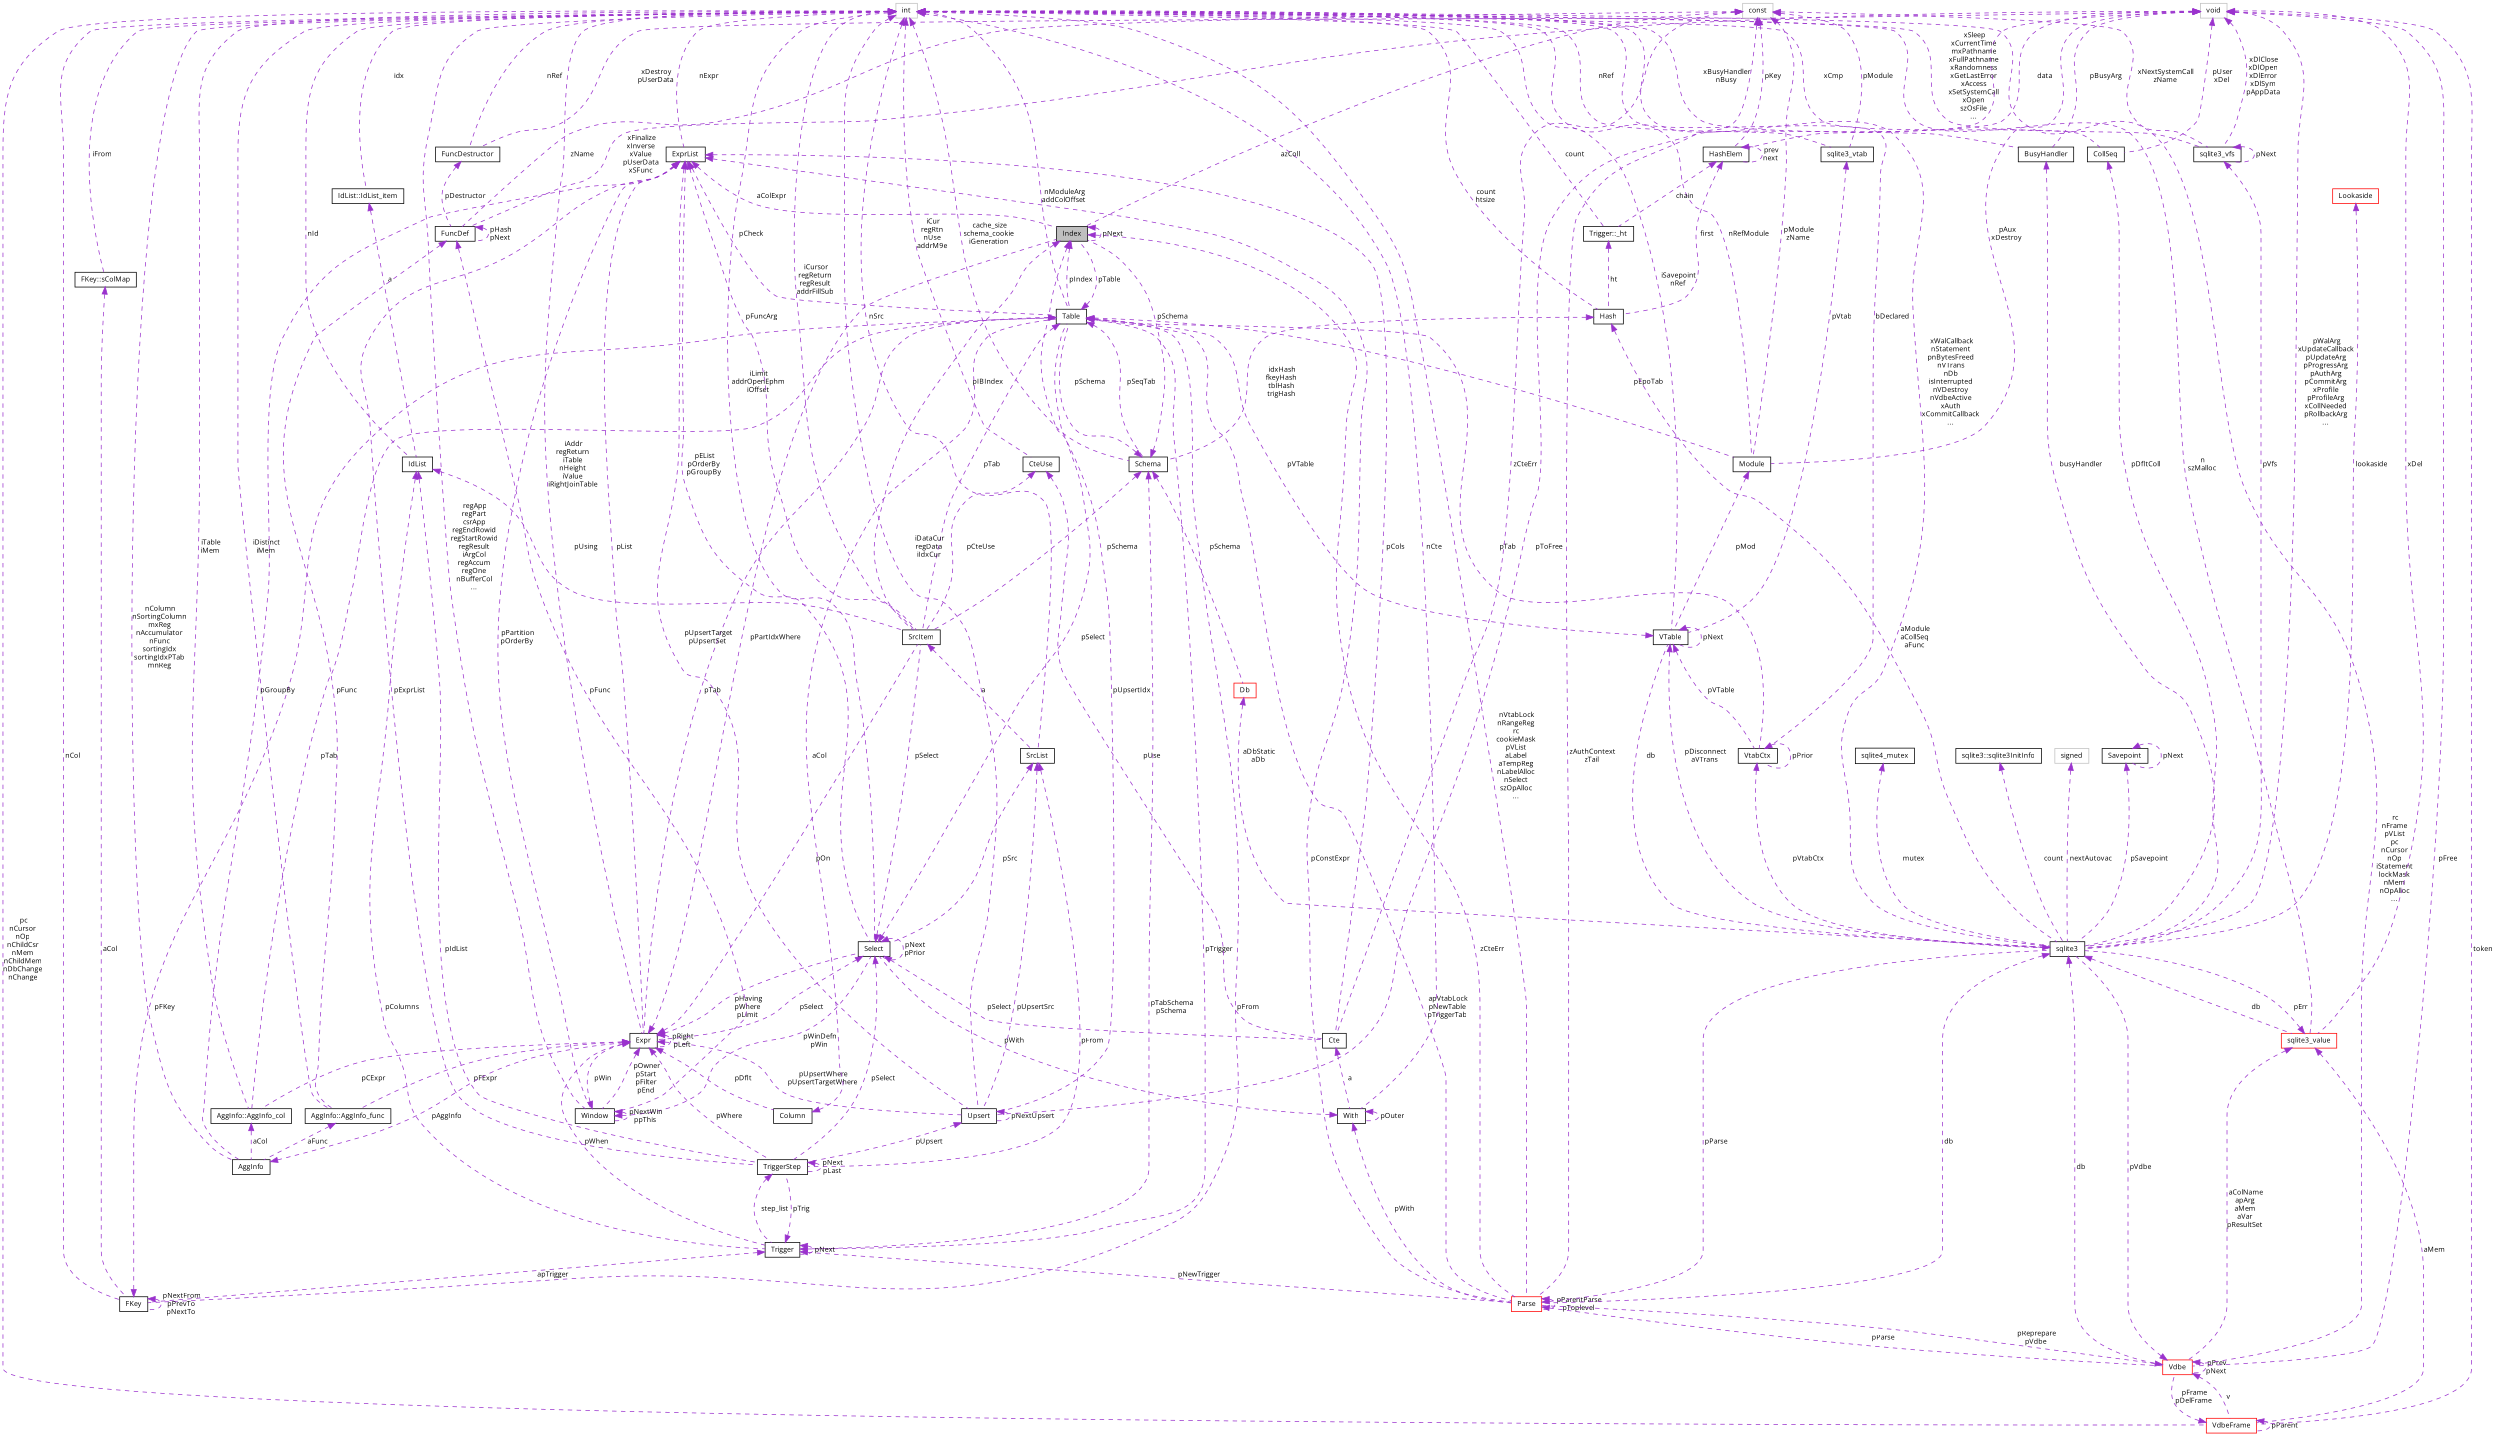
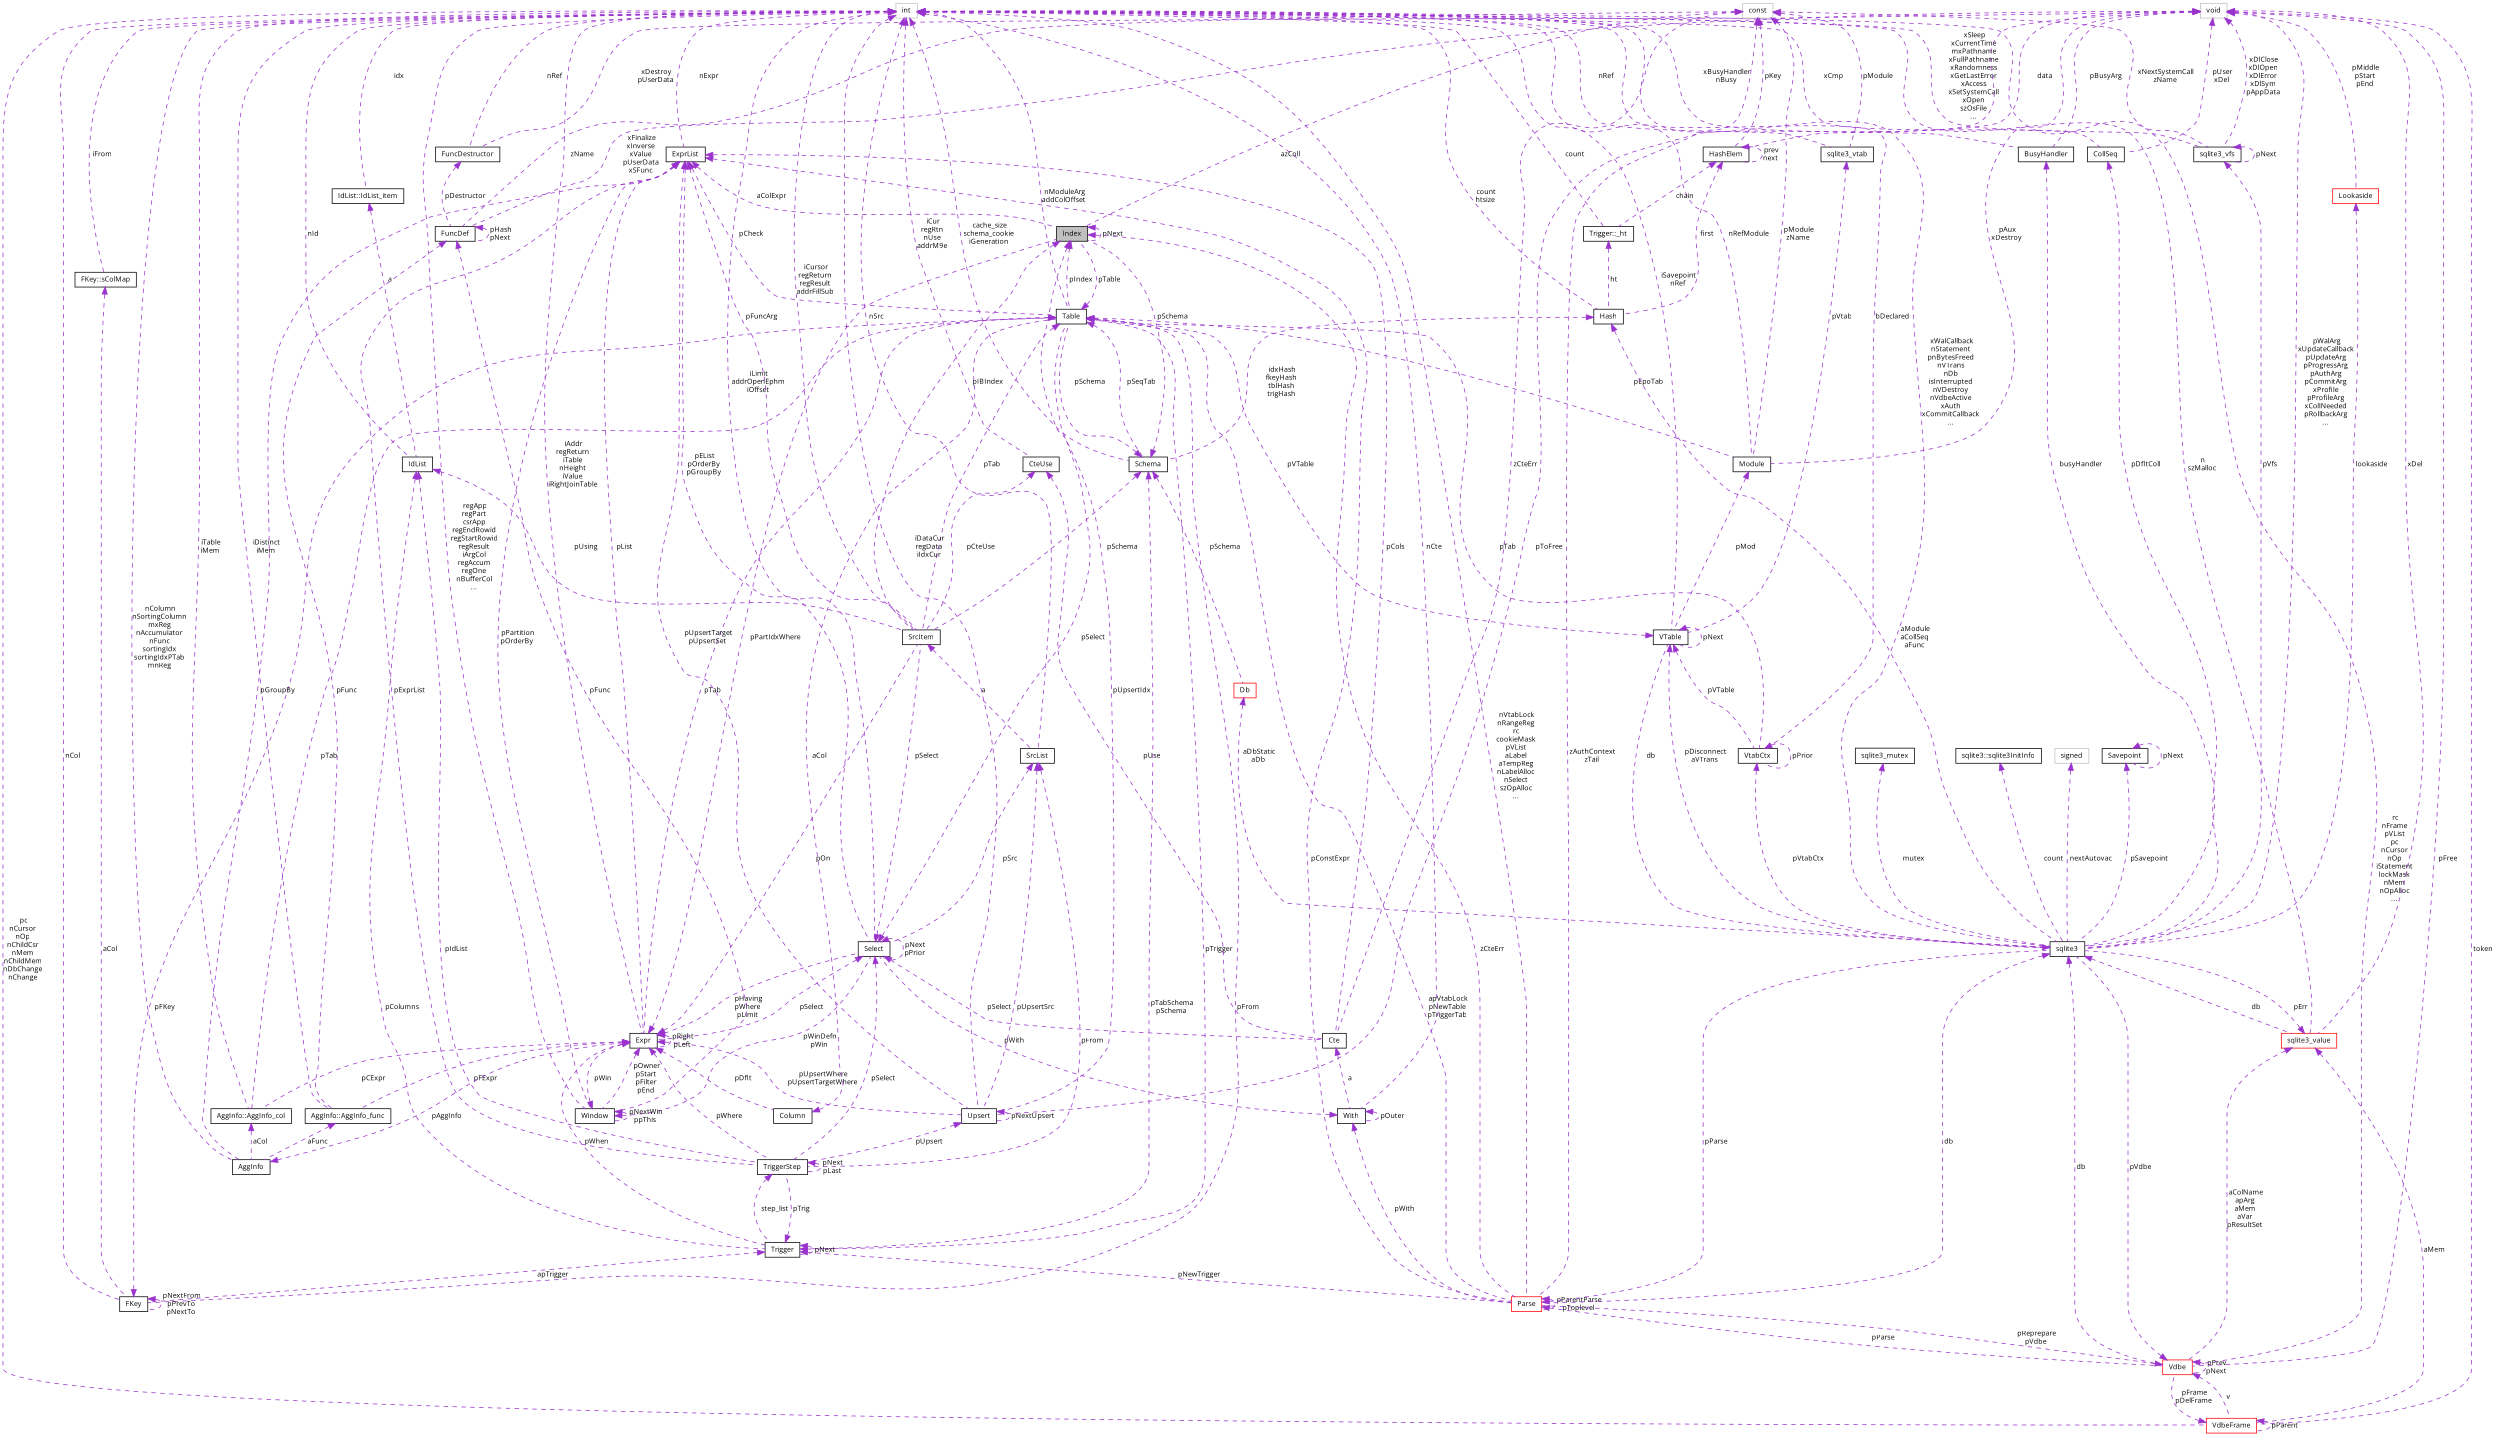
none -> (2335, 69)
(1885, 756) -> (1885, 756)
